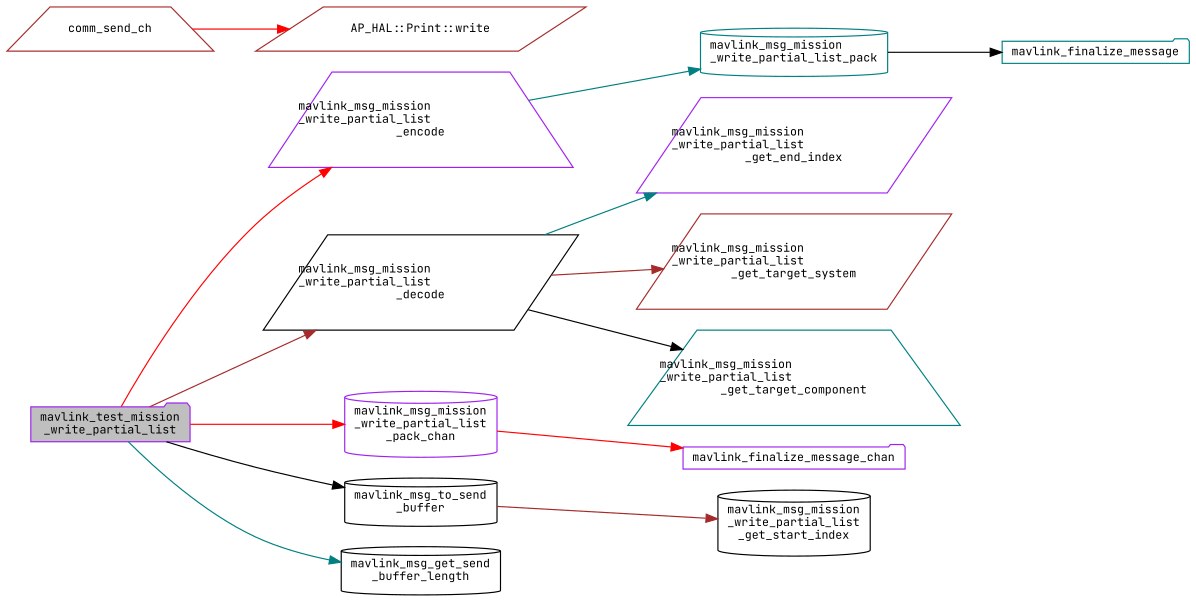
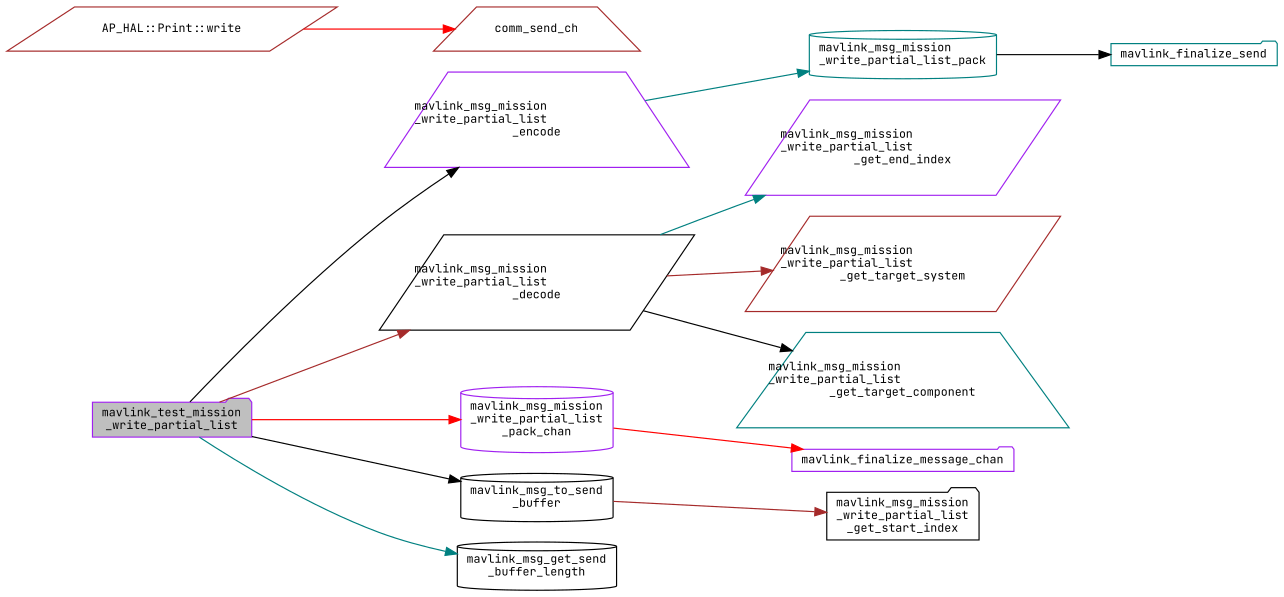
(235, 29) -> (373, 29)
(1096, 52) -> (1194, 55)
(207, 278) -> (313, 281)
(794, 523) -> (903, 516)
